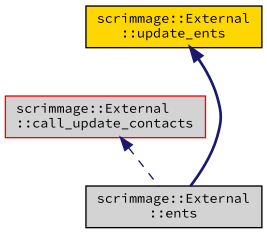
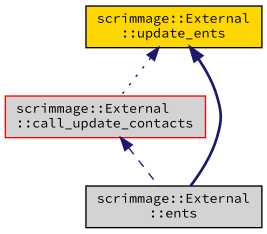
none -> (135, 77)
